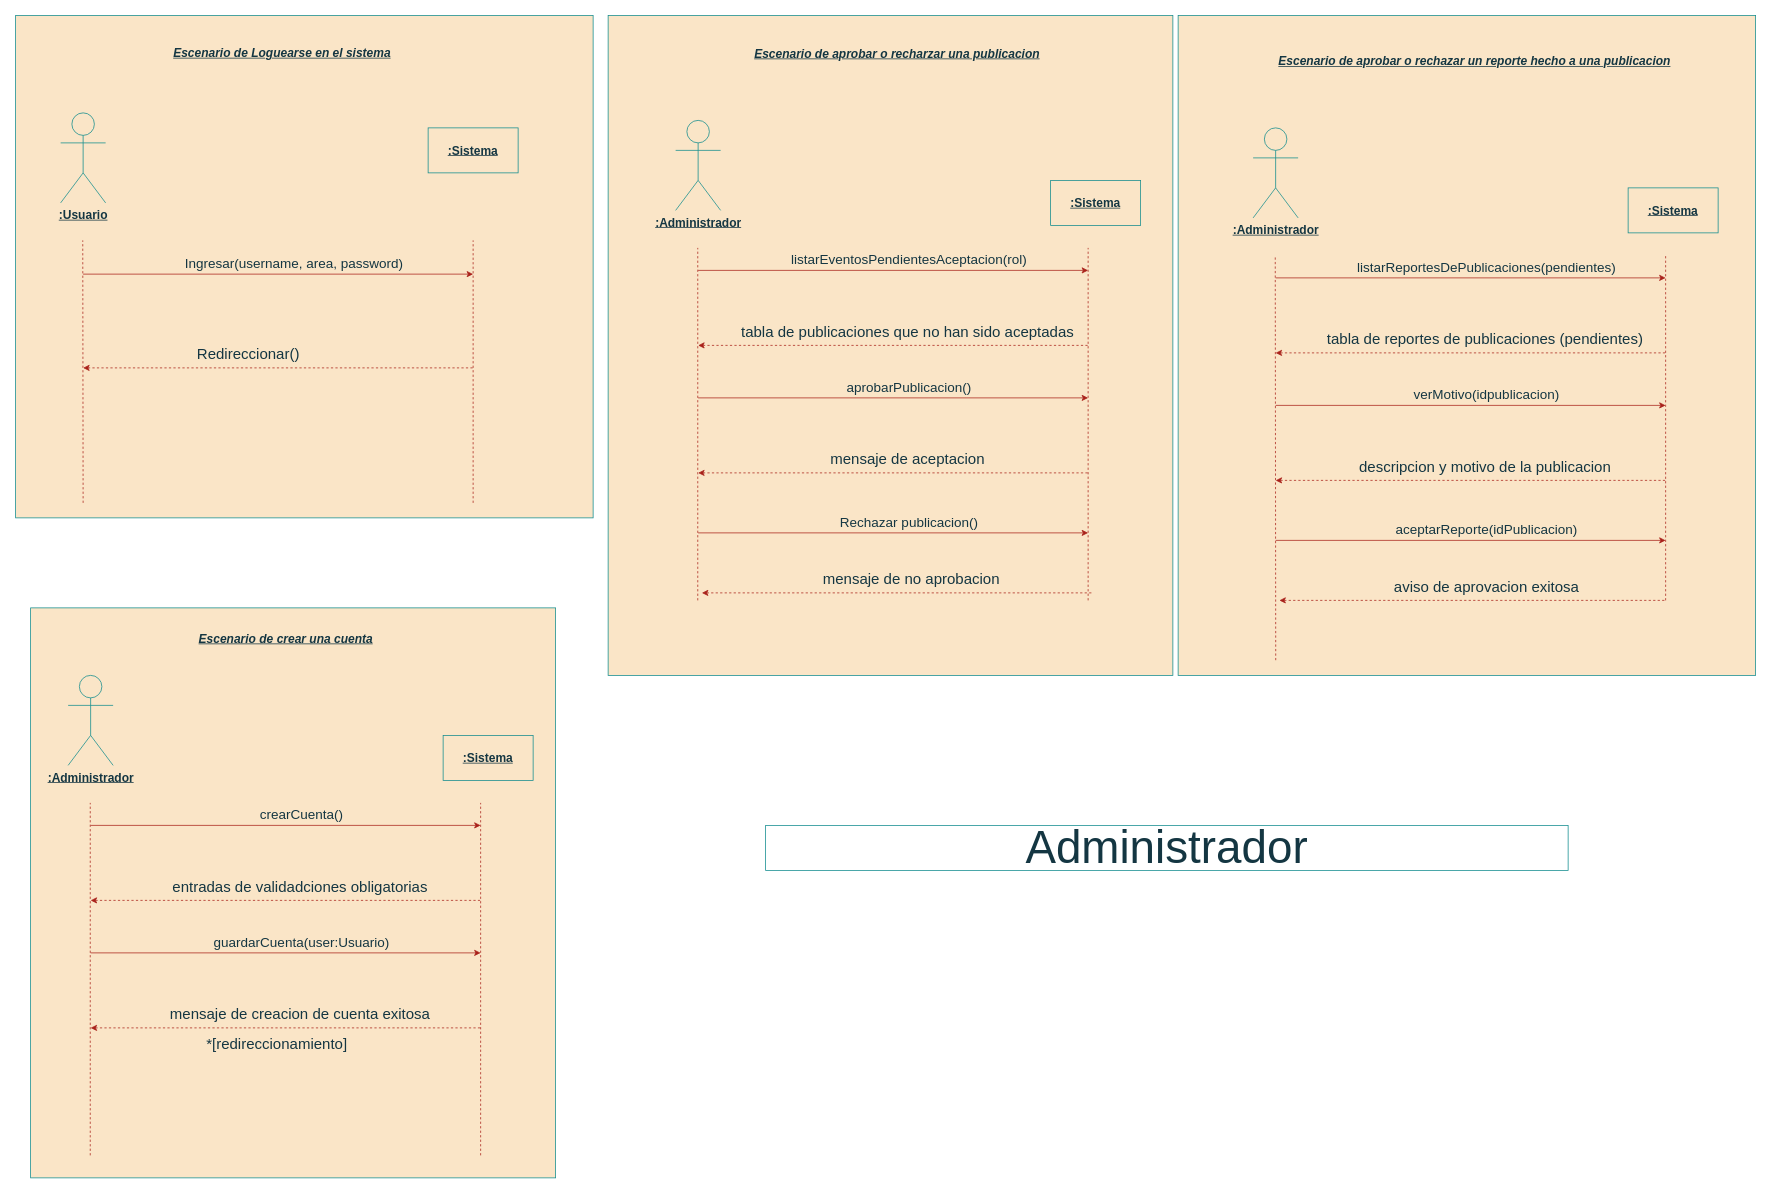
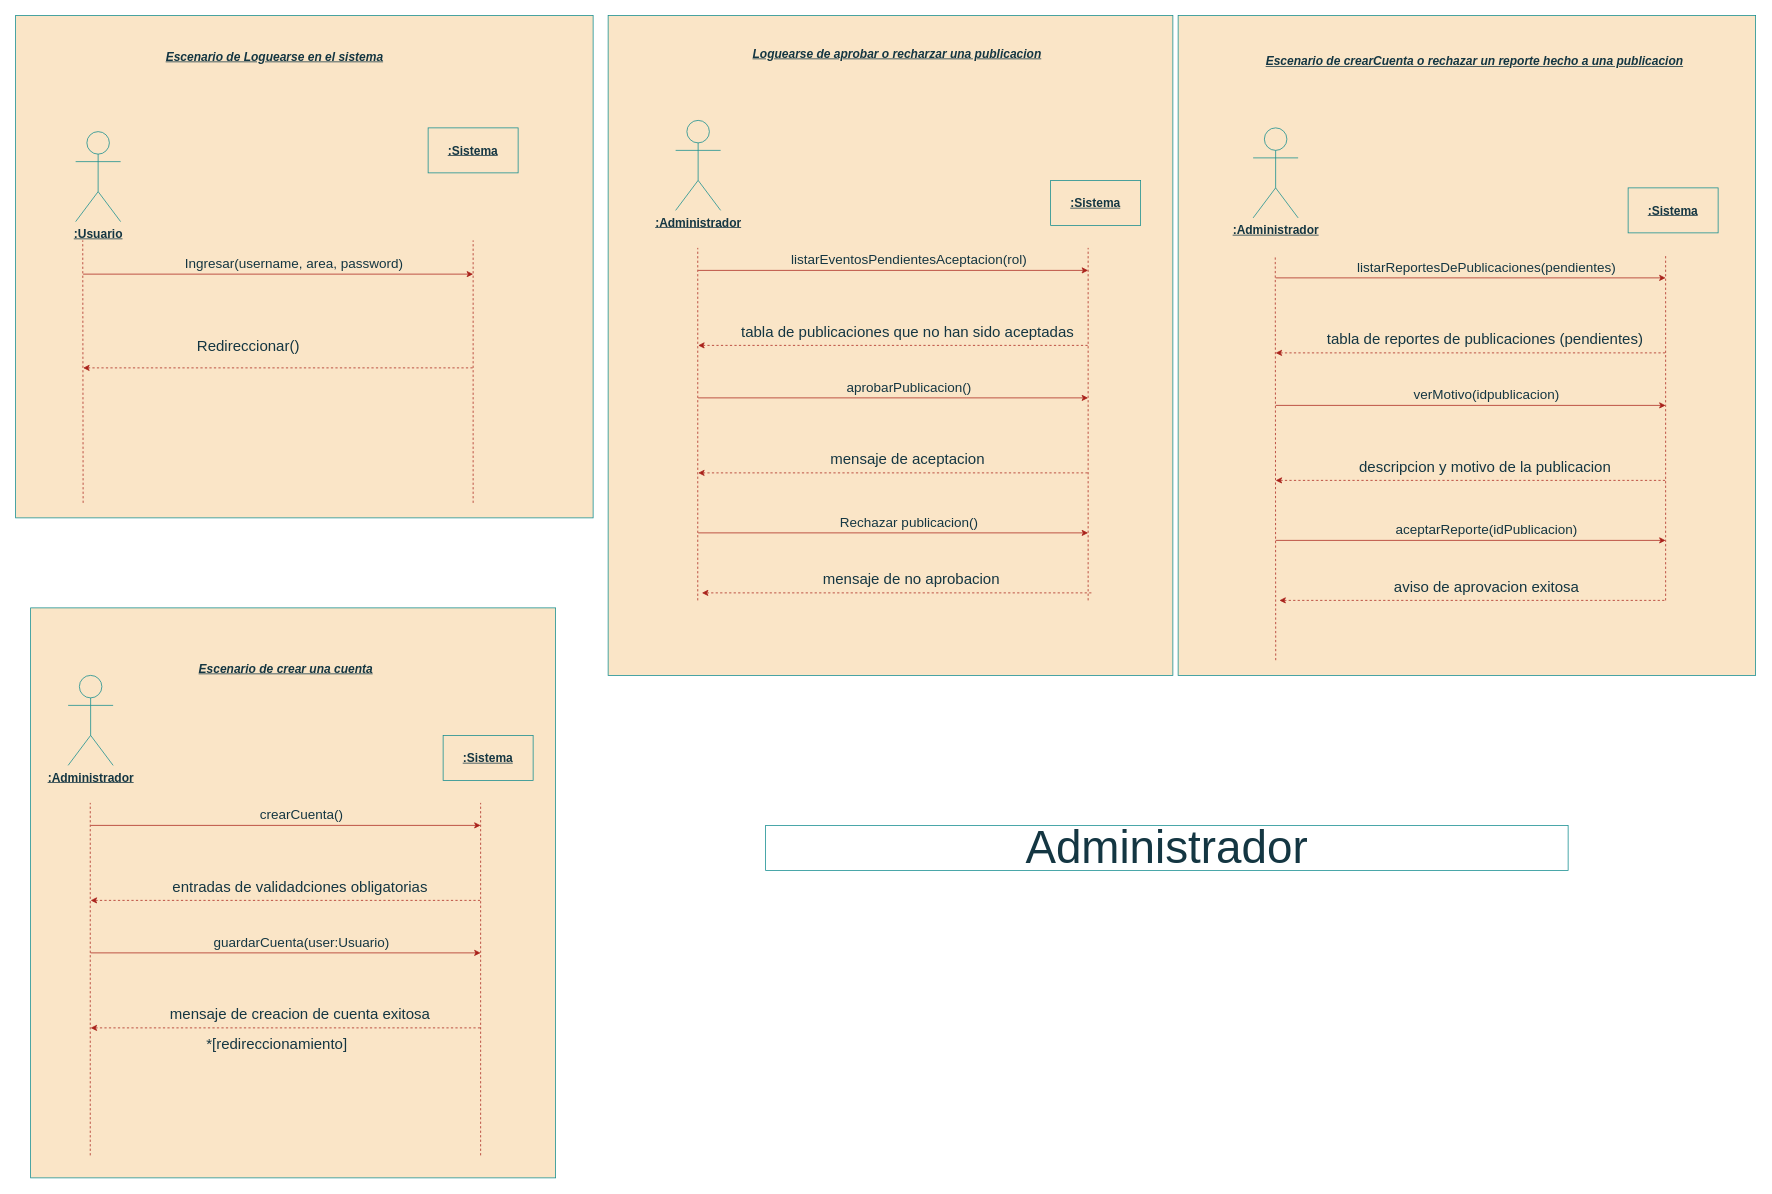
(282, 53) -> (274, 57)
(897, 60) -> (897, 60)
(1475, 68) -> (1475, 68)
(83, 158) -> (98, 177)
(248, 353) -> (248, 345)
(285, 645) -> (285, 675)
